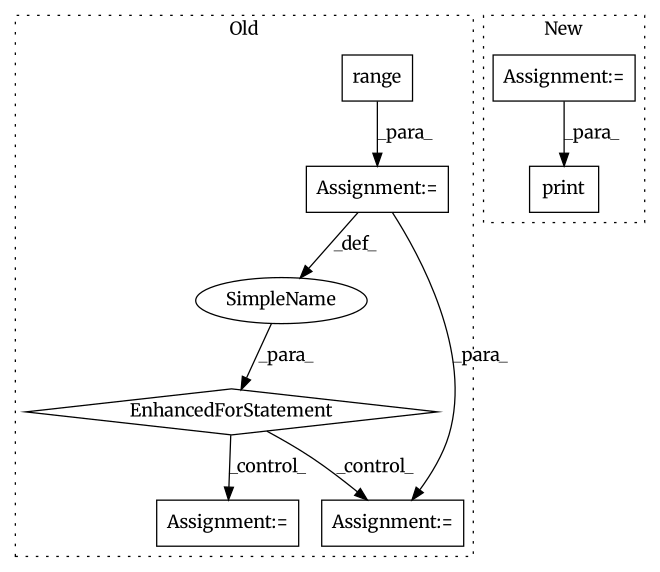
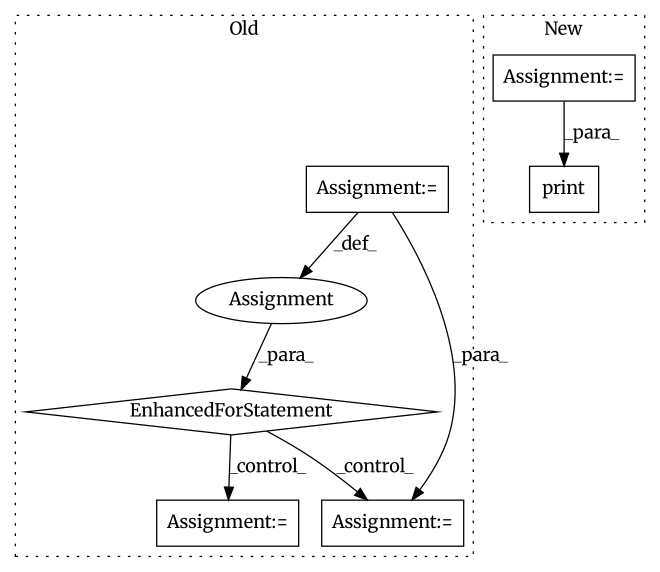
(377, 78) -> none
(281, 301) -> (281, 301)
